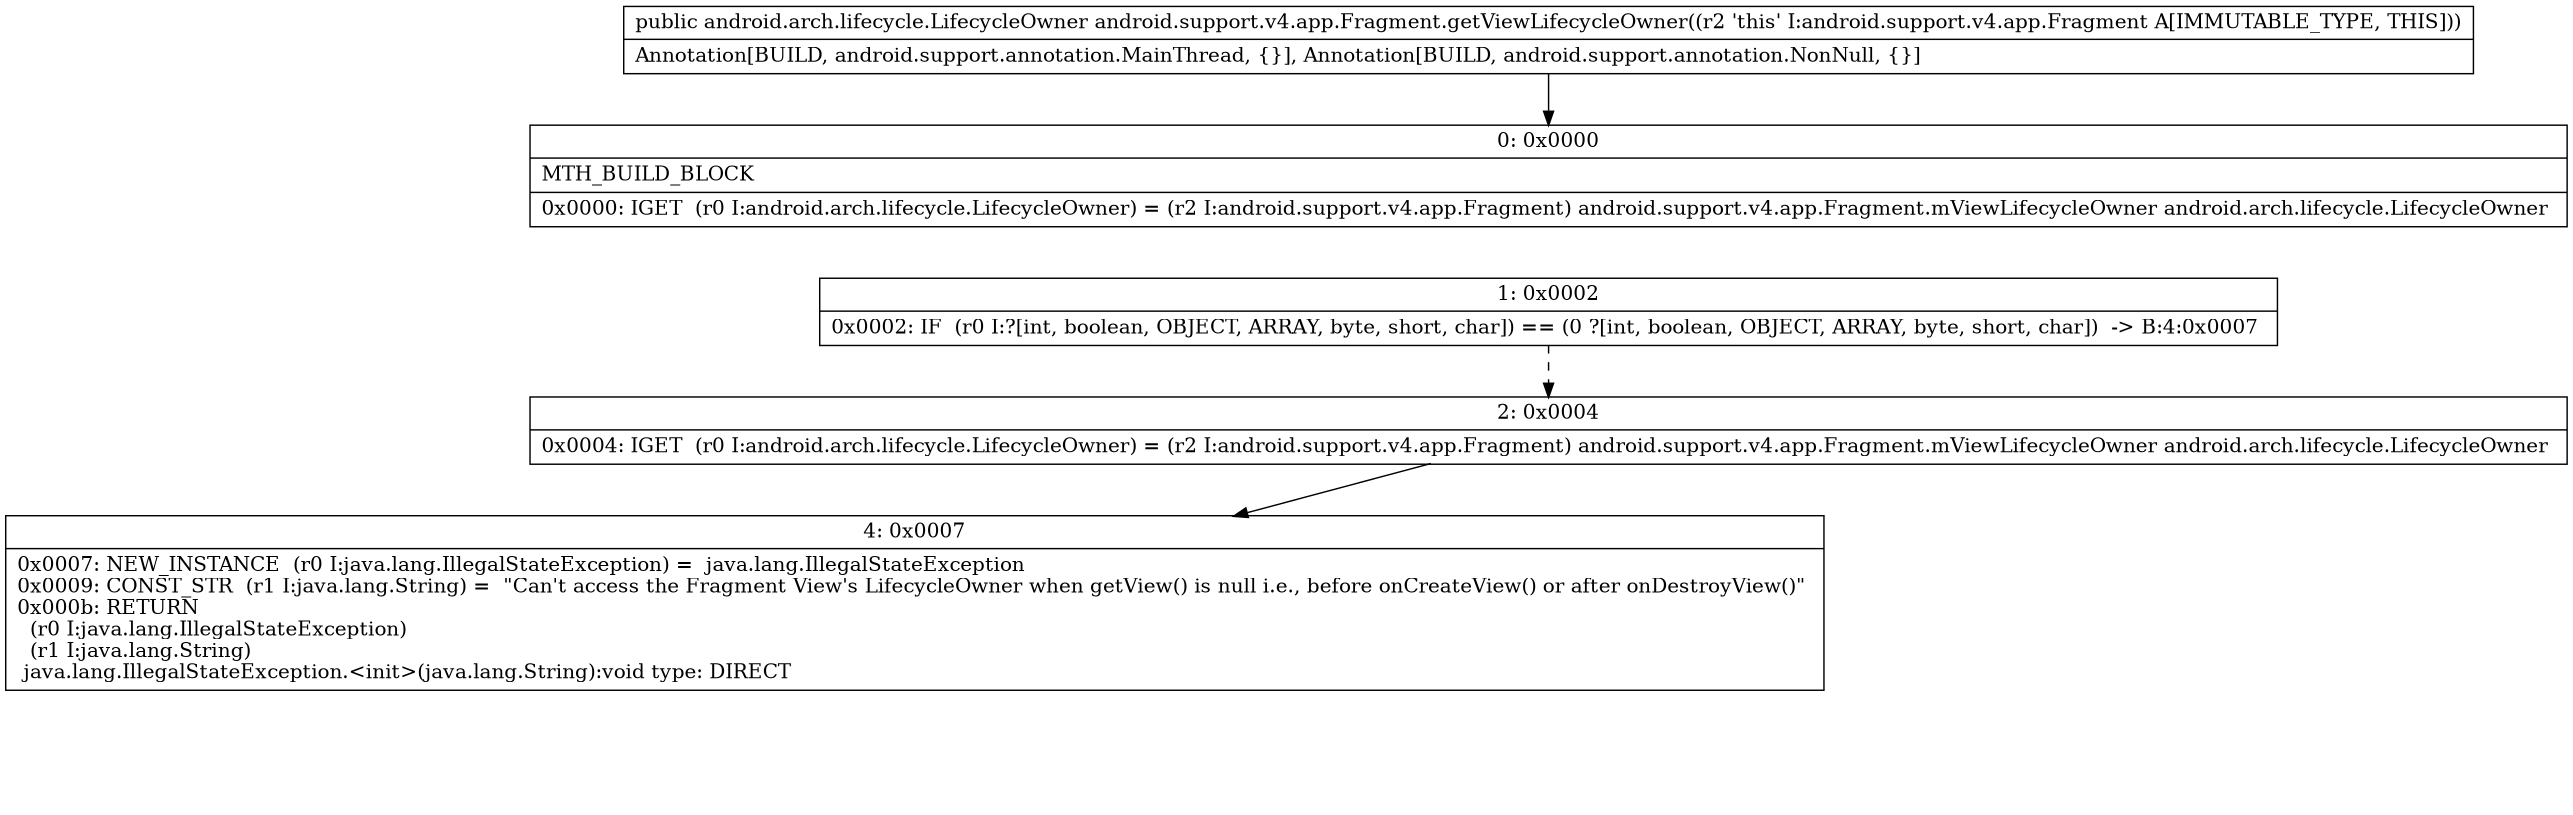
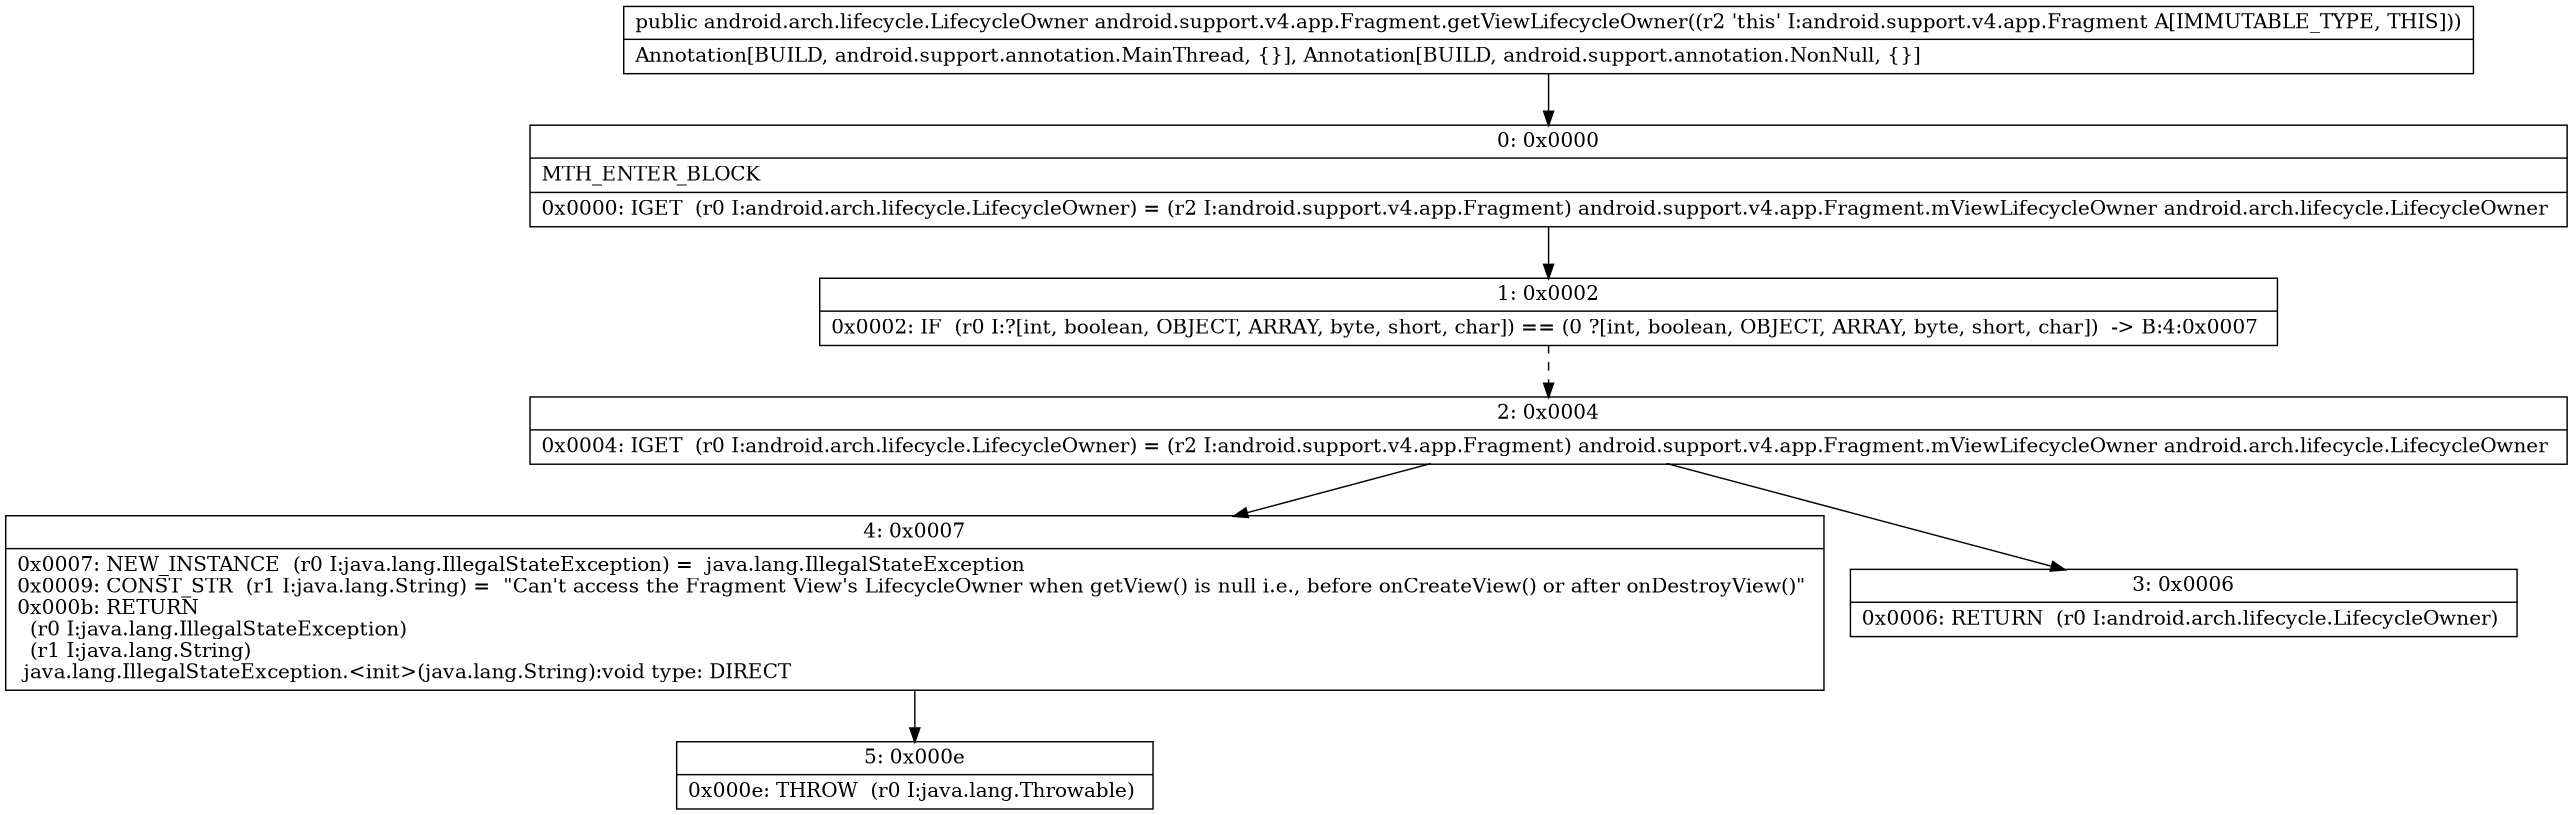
(648, 175) -> (652, 175)
none -> (1549, 245)
none -> (2184, 603)
none -> (915, 775)
